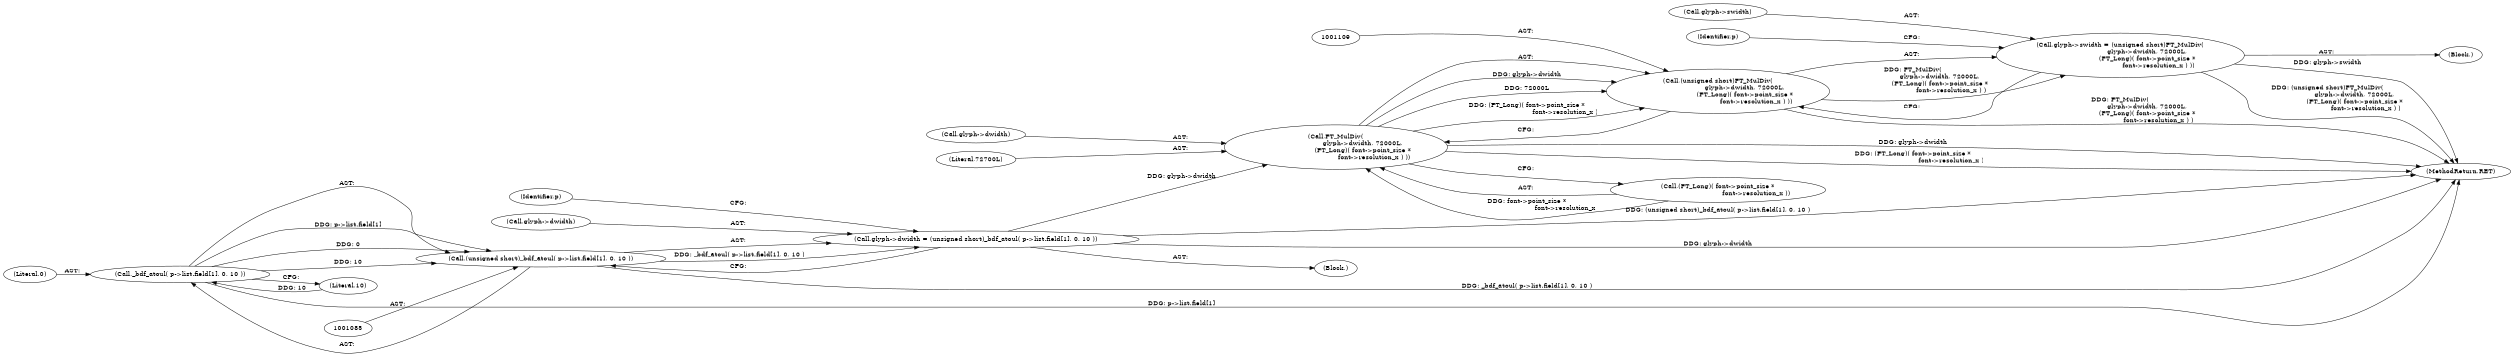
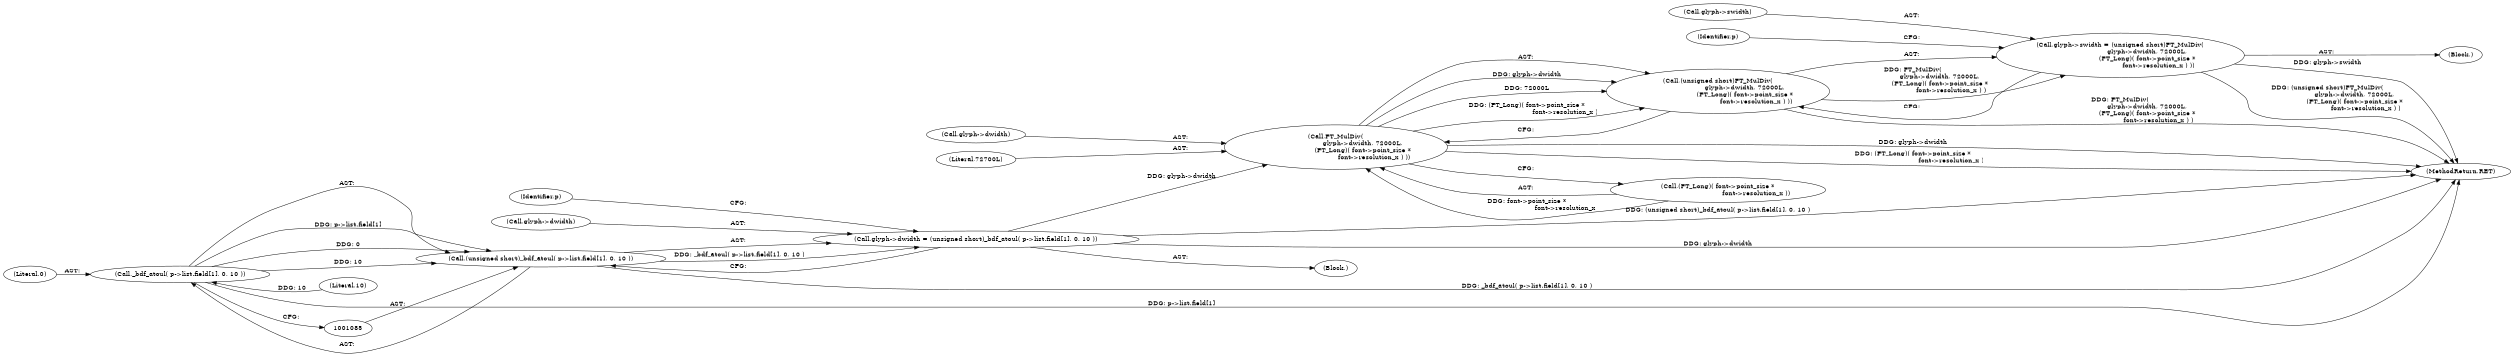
(1336, 37) -> none
(284, 281) -> (254, 312)
